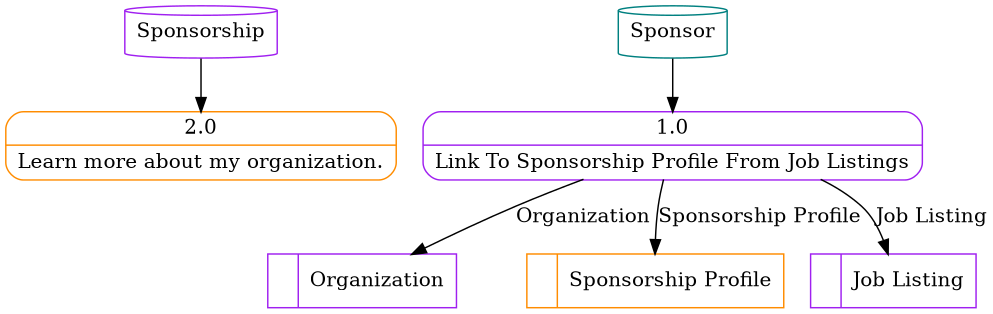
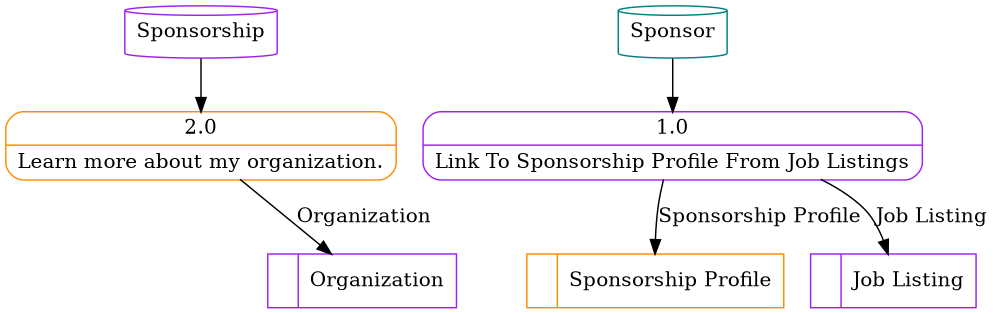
(503, 212) -> (280, 212)
